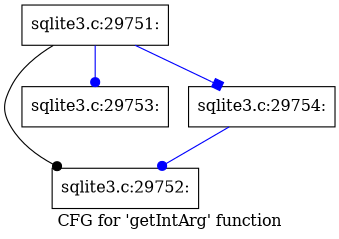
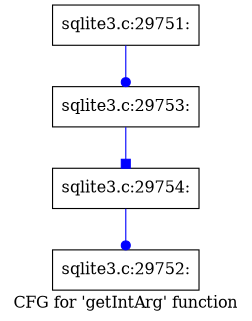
(173, 63) -> (126, 142)
(5, 105) -> none
